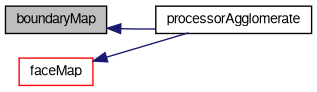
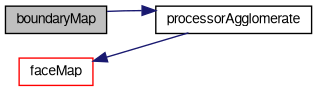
(138, 29) -> (124, 11)
